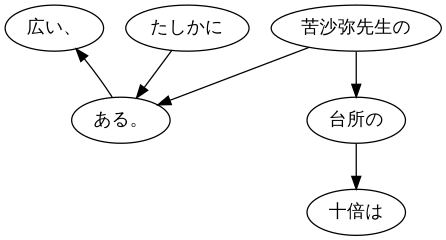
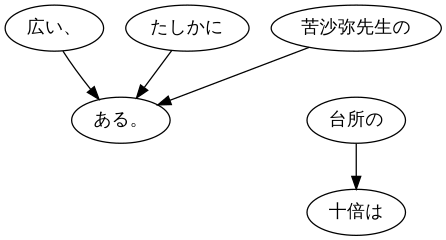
(356, 68) -> none
(99, 78) -> (76, 71)
